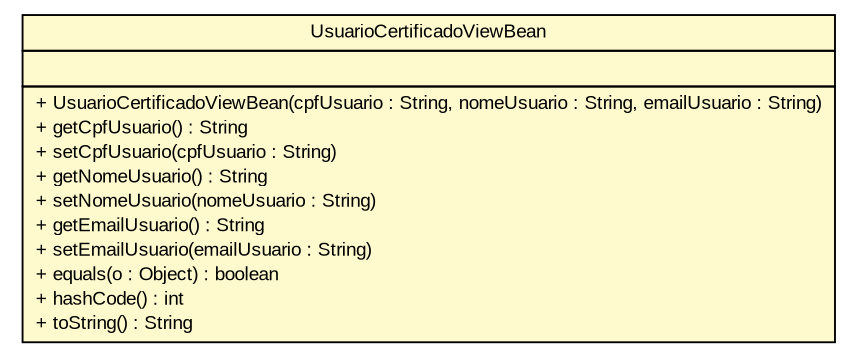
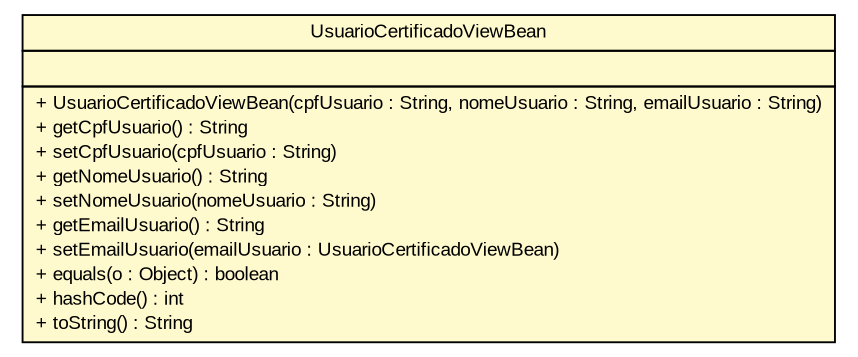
(204, 250) -> (298, 250)
